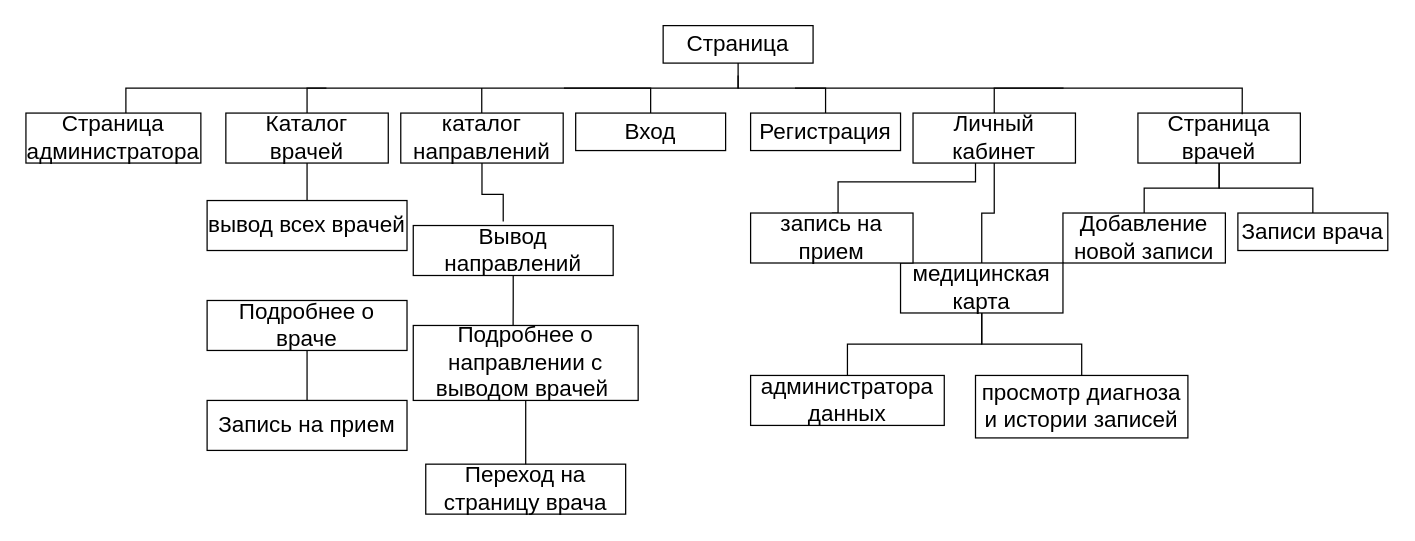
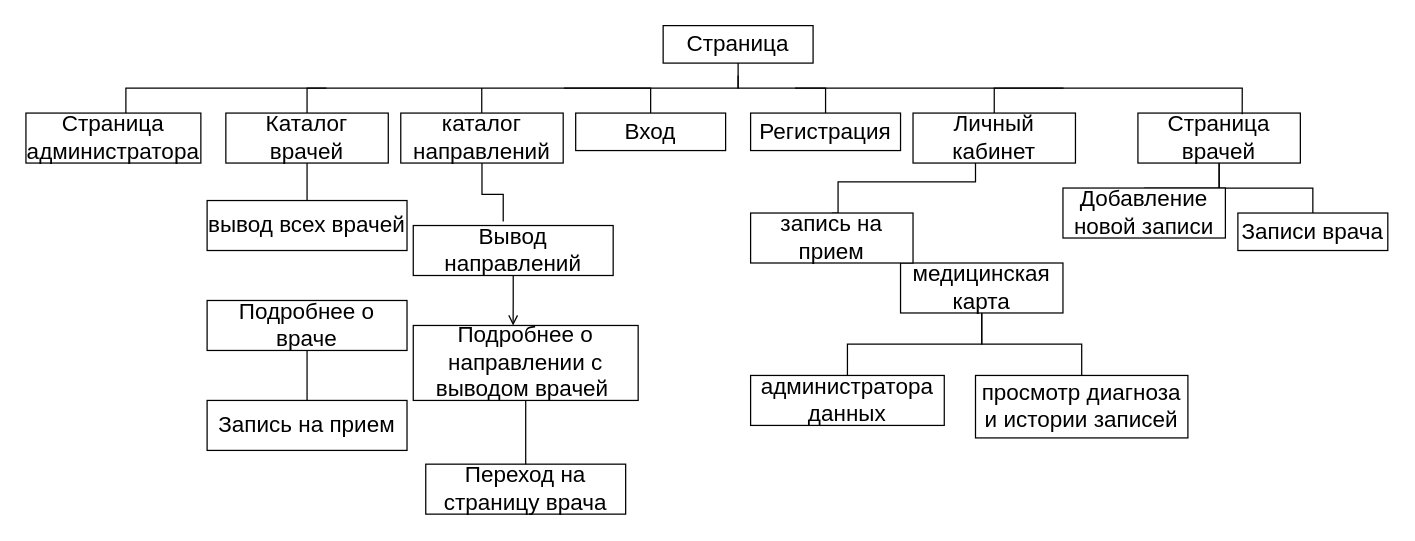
(988, 213) -> none
(1144, 238) -> (1144, 213)
(513, 320) -> (513, 319)
